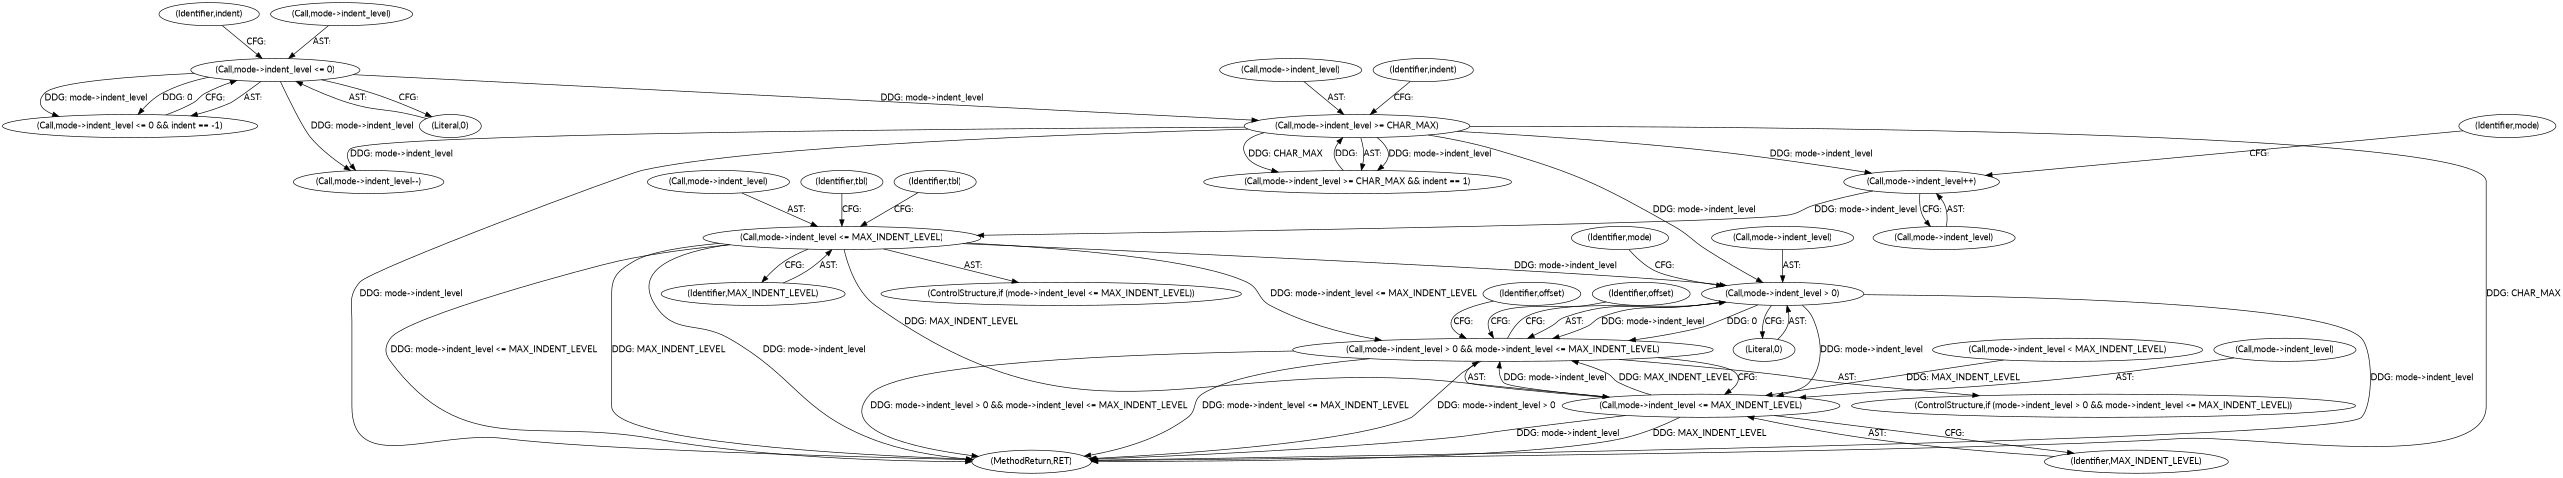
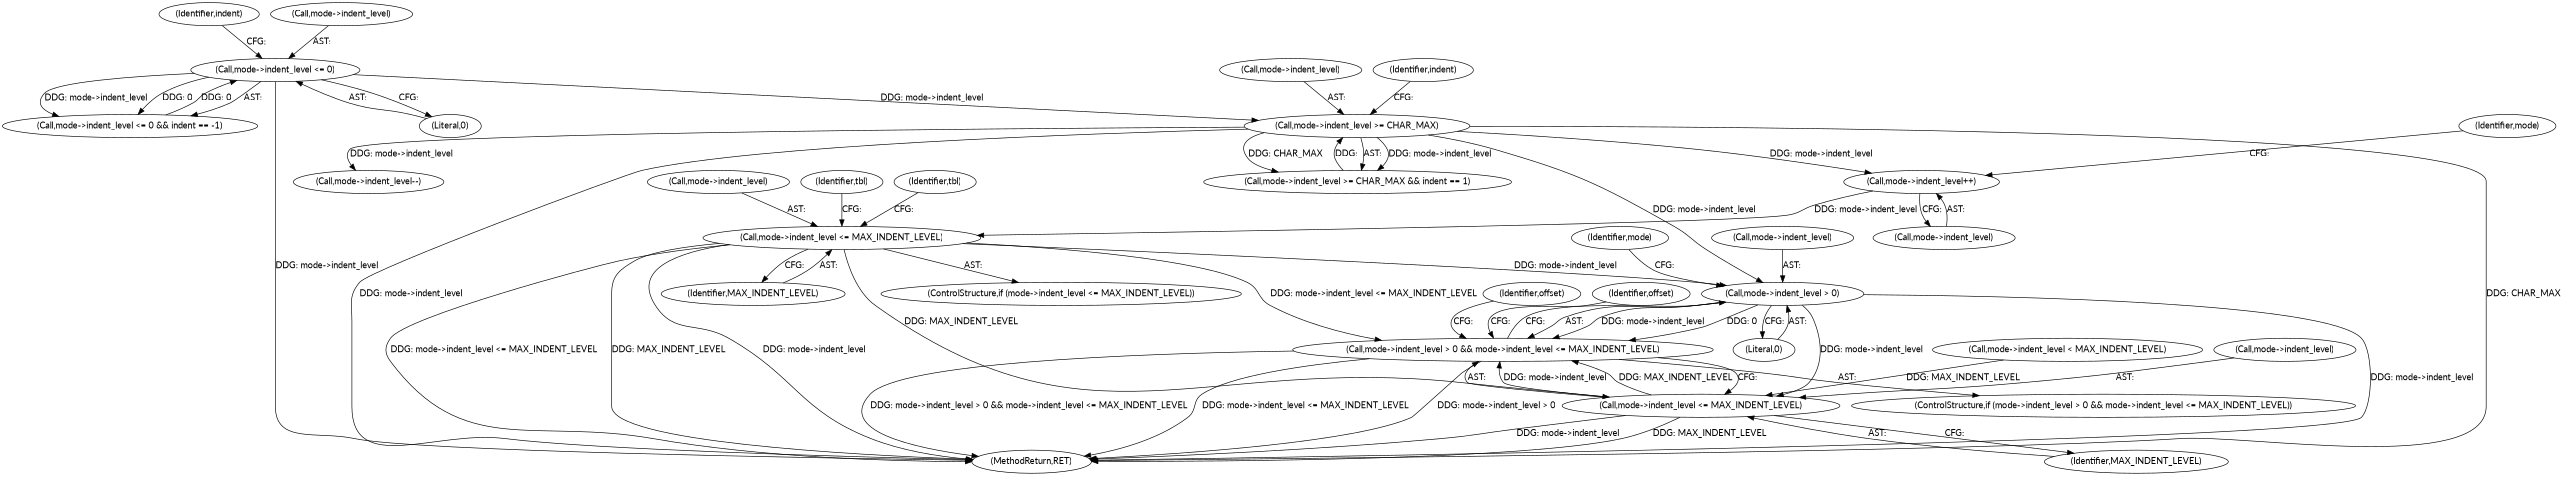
(217, 98) -> (217, 98)
(306, 130) -> (450, 447)
